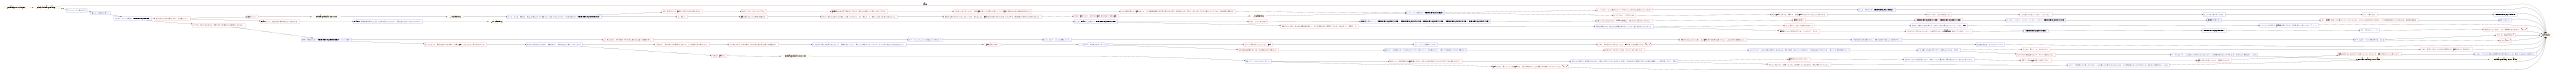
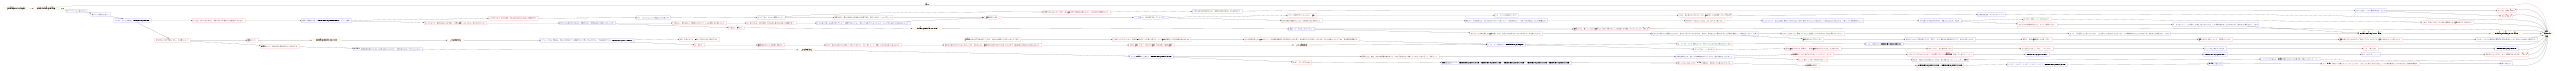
(754, 11) -> none
none -> (863, 17)
